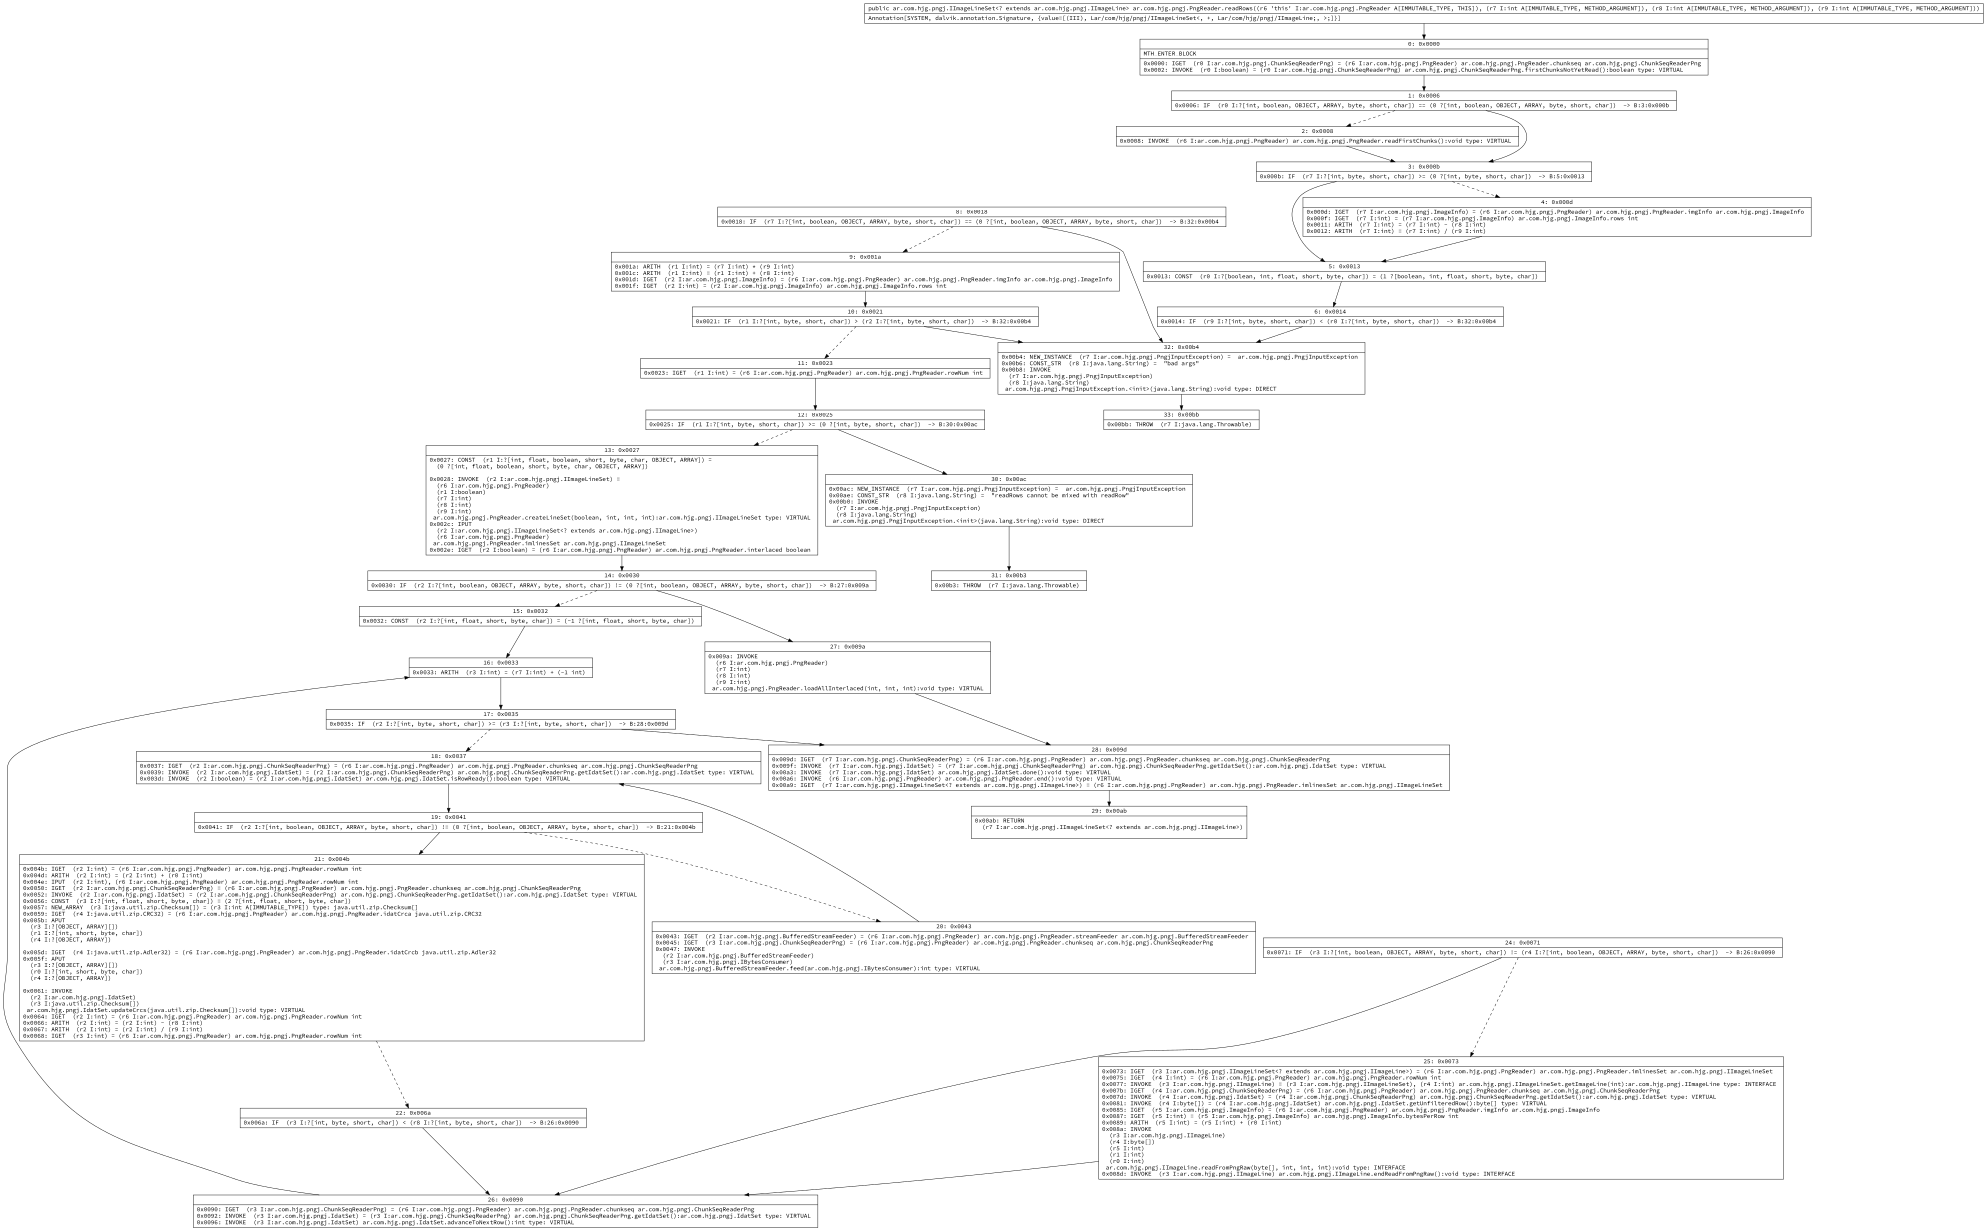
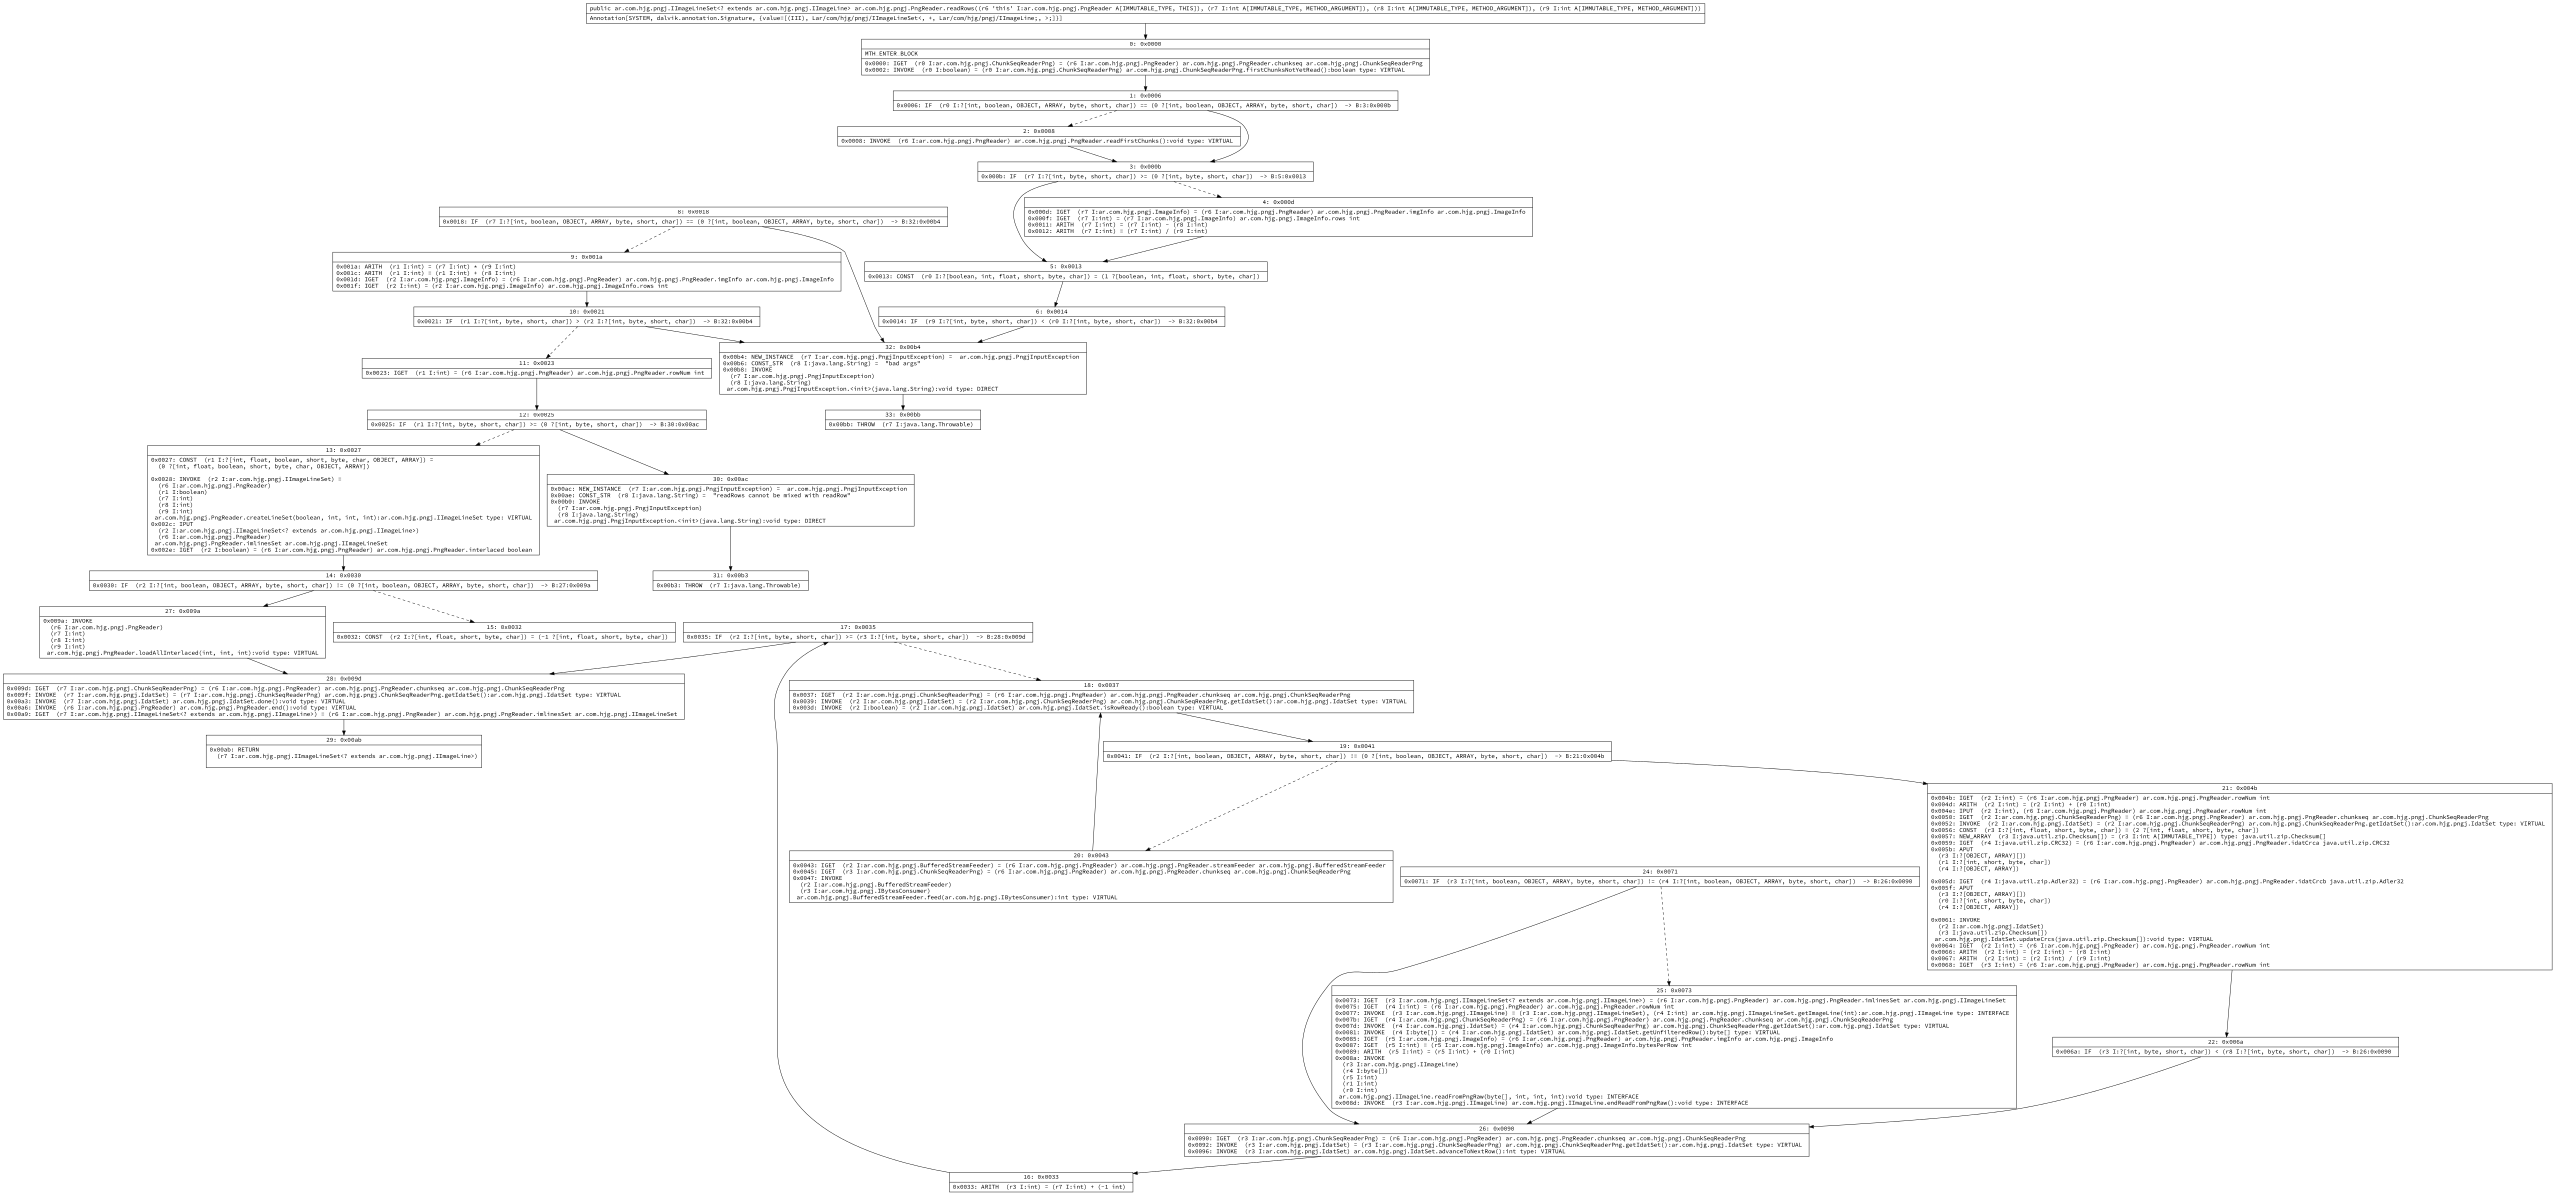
(517, 640) -> none
(392, 1073) -> (2229, 1001)
